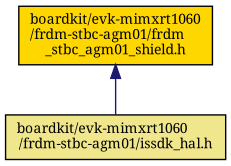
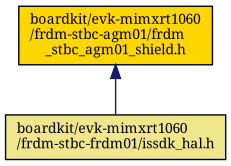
(116, 137) -> (116, 137)
